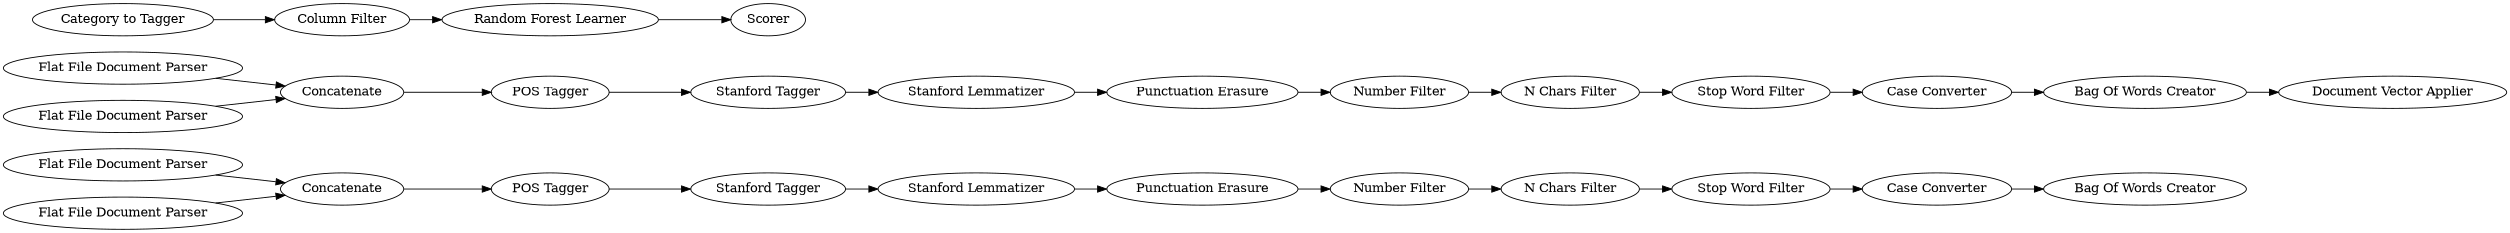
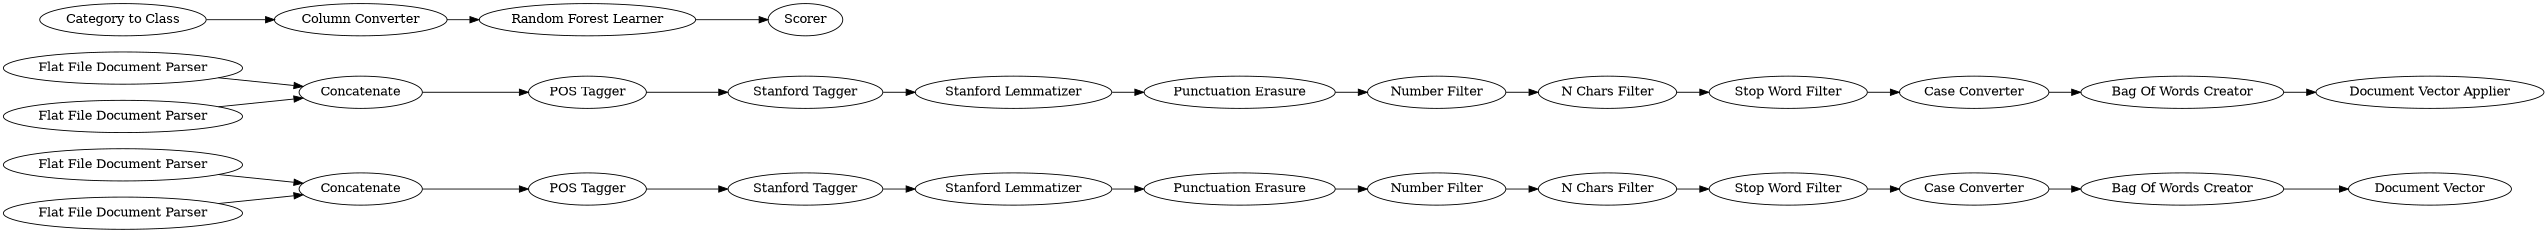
(123, 20) -> (123, 20)
(342, 20) -> (361, 20)
none -> (2430, 189)
